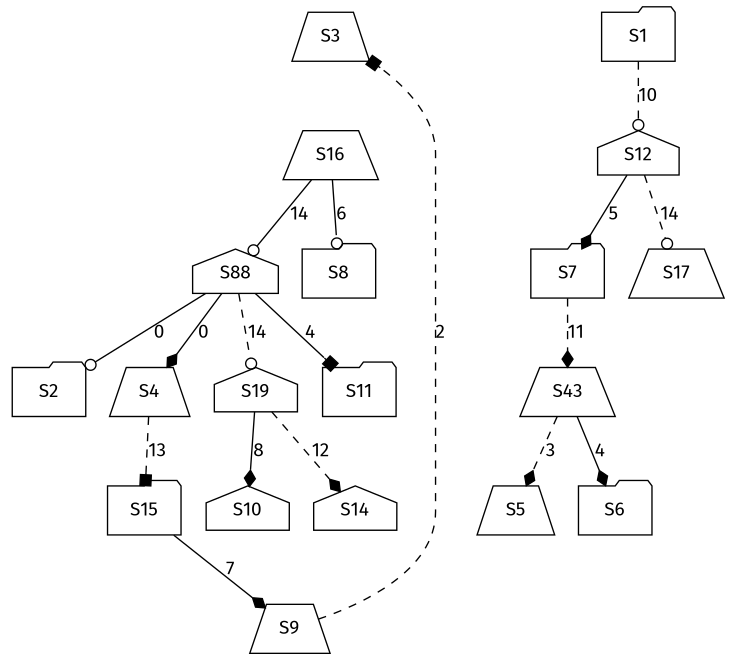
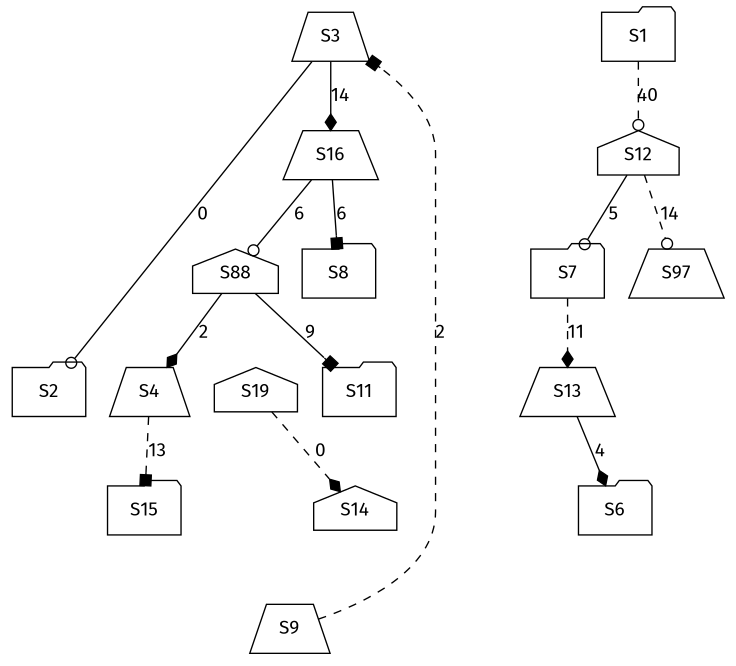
none -> (331, 88)
(648, 96) -> (648, 96)
(607, 207) -> (607, 207)
(334, 208) -> (334, 208)
(299, 214) -> (299, 214)
(676, 274) -> (676, 274)
(244, 326) -> none
(150, 328) -> (193, 210)
(203, 333) -> (203, 333)
(310, 333) -> (310, 333)
(568, 392) -> (568, 392)
(321, 451) -> (321, 451)
(248, 510) -> none
(516, 510) -> none
(213, 566) -> none
